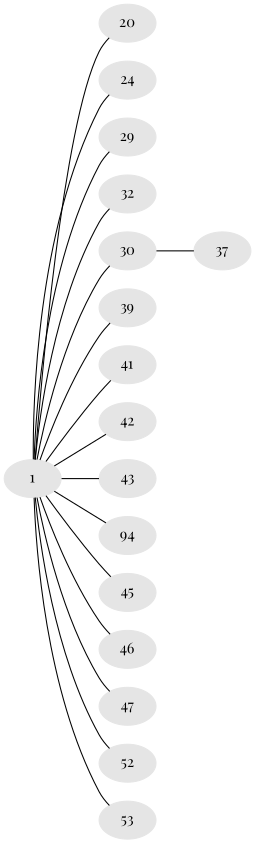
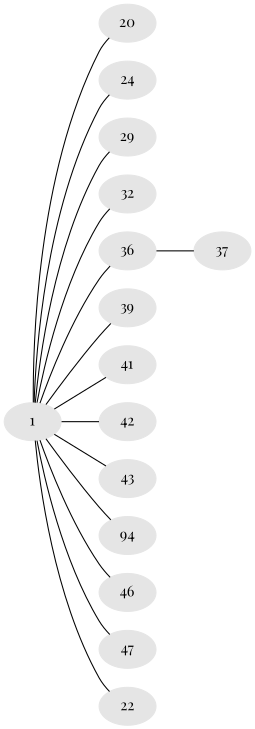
(128, 251) -> (128, 251)
(128, 592) -> none
(128, 763) -> (128, 706)
(128, 820) -> none
